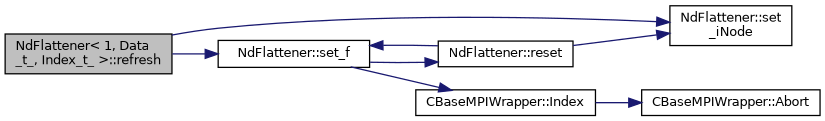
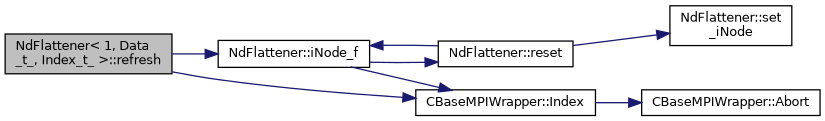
(414, 18) -> (287, 88)
(294, 54) -> (294, 54)
